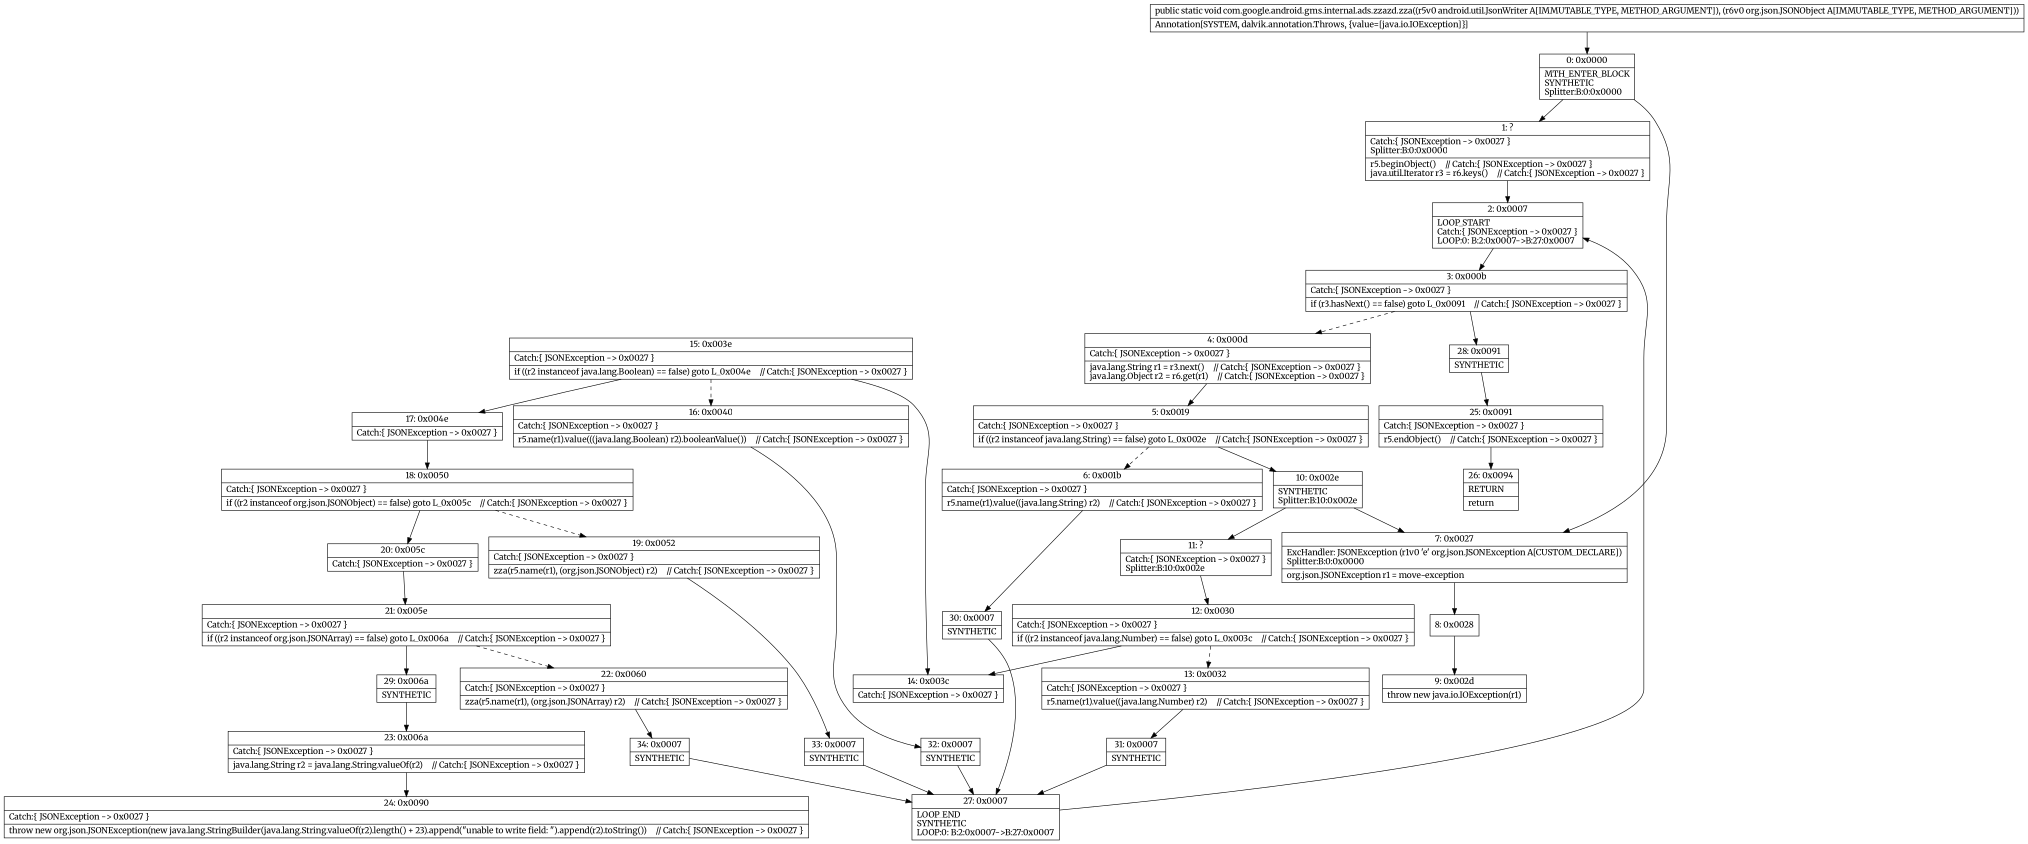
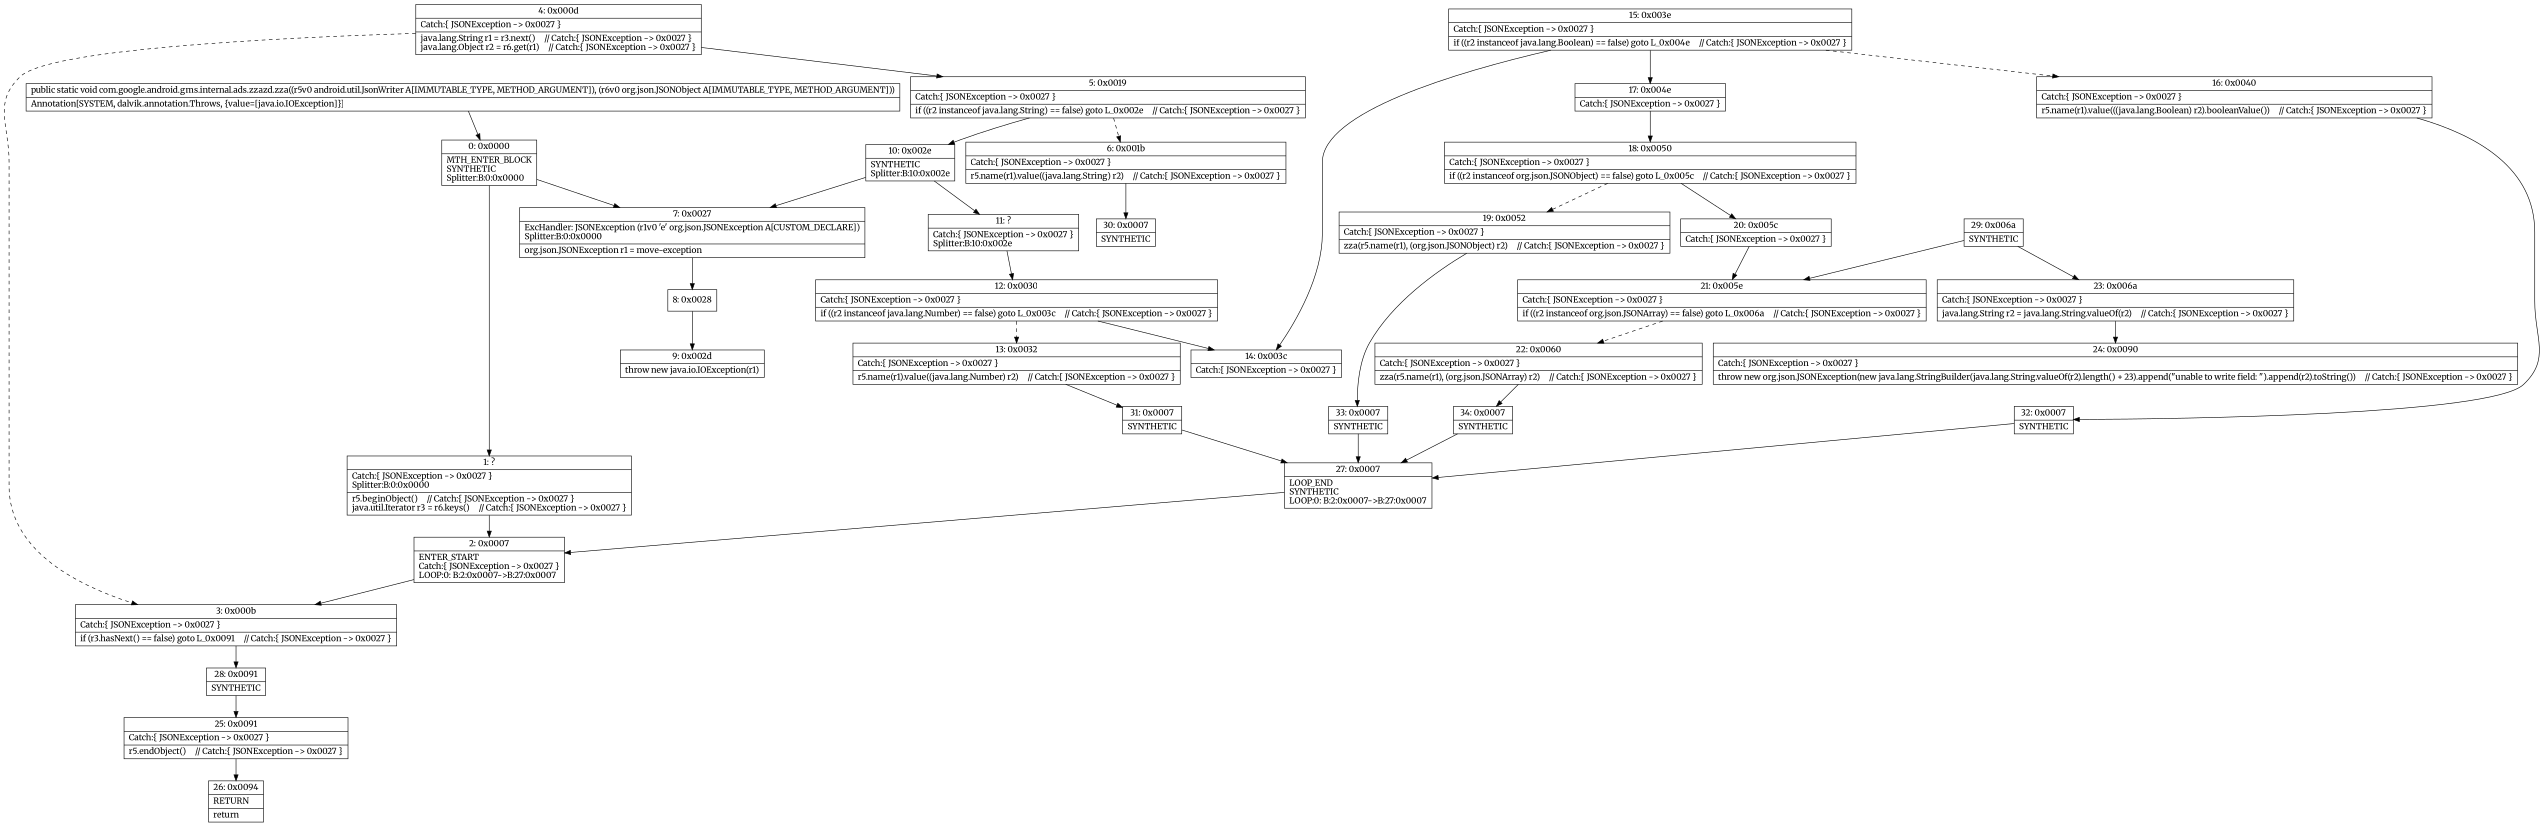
(1464, 223) -> (449, 558)
(1358, 322) -> (9, 170)
(406, 657) -> (1887, 259)
(1015, 711) -> none
